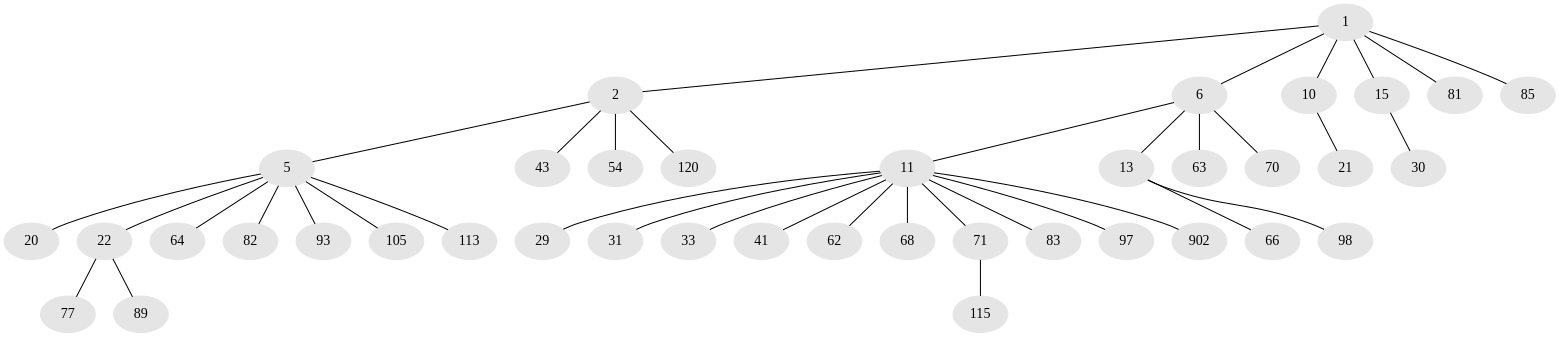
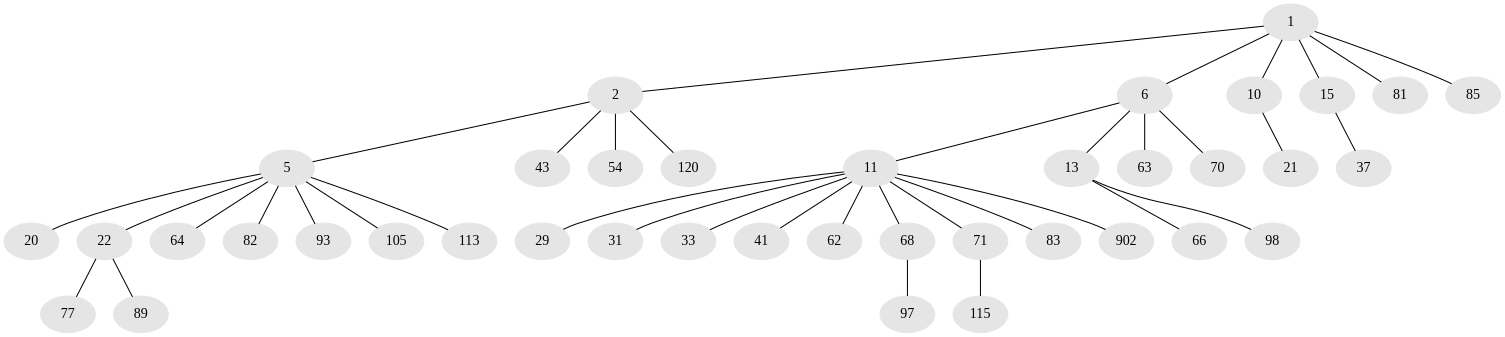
(1418, 168) -> (1364, 168)
(1020, 200) -> (907, 278)
